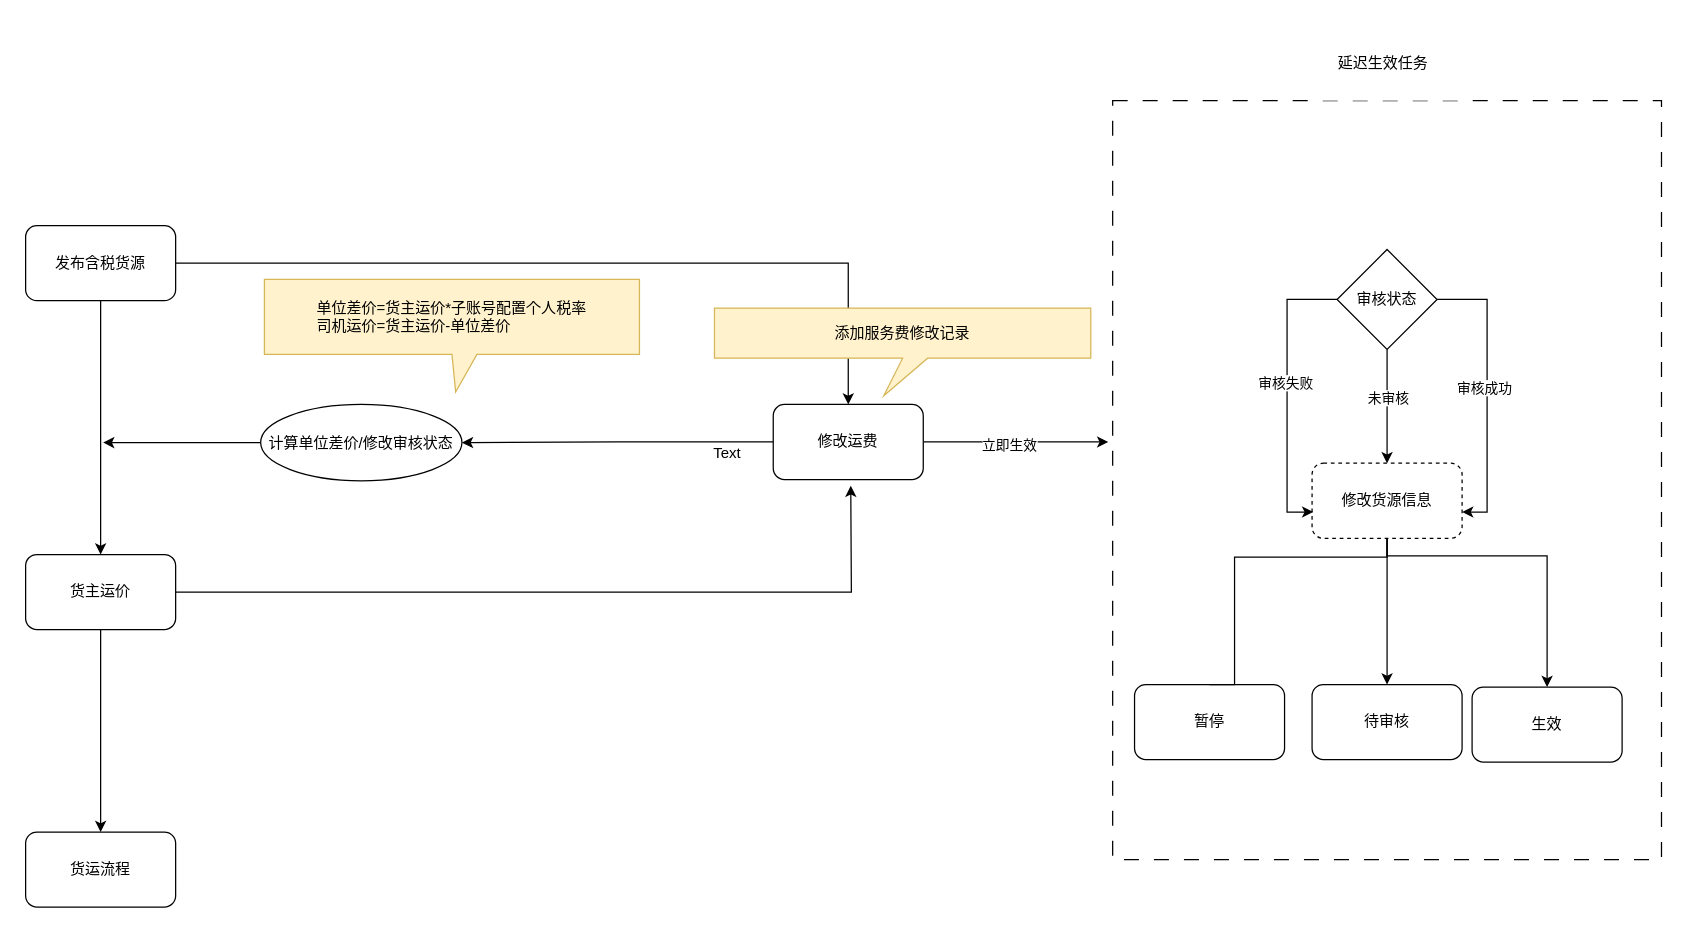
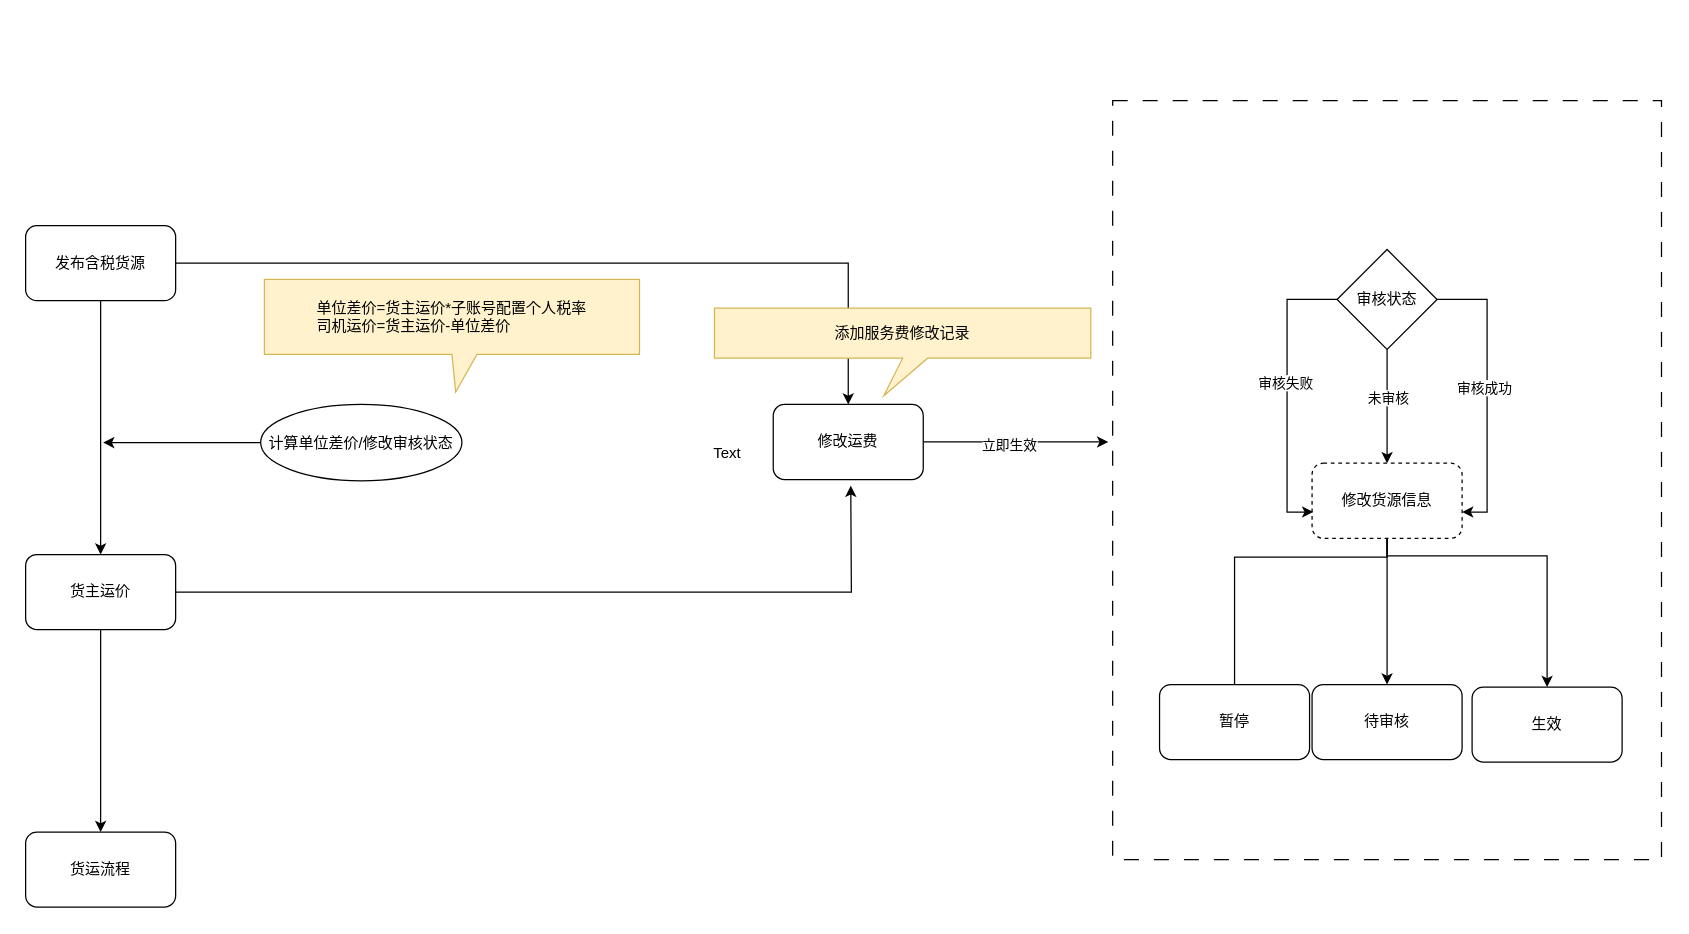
(1383, 63) -> none
(622, 442) -> none
(1209, 722) -> (1234, 722)
